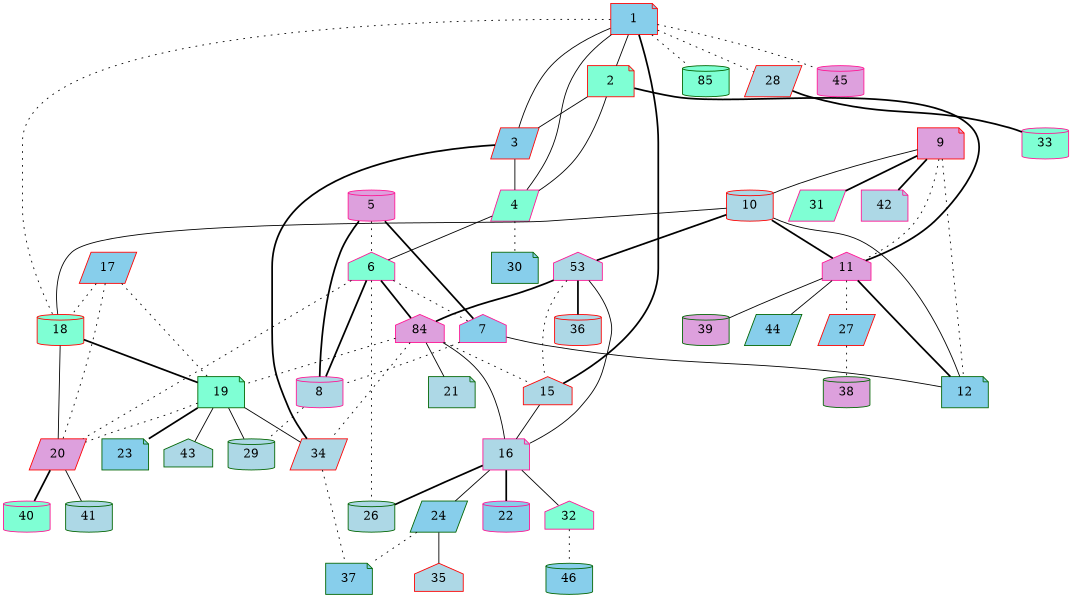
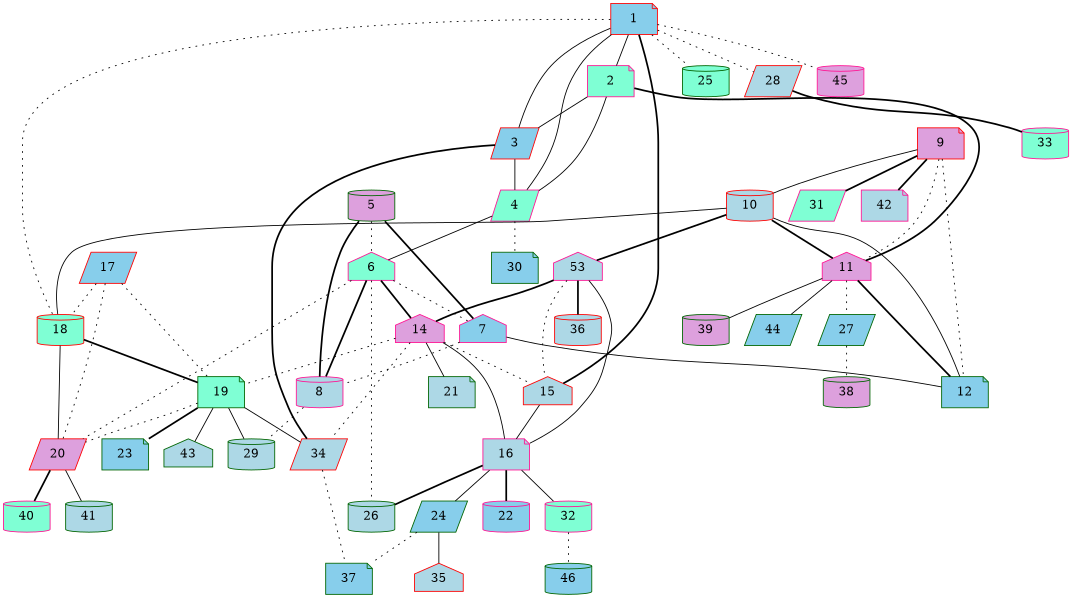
(611, 81) -> (611, 81)
(706, 81) -> (706, 81)
(371, 206) -> (371, 206)
(420, 330) -> (420, 330)
(847, 330) -> (847, 330)
(569, 517) -> (568, 517)
